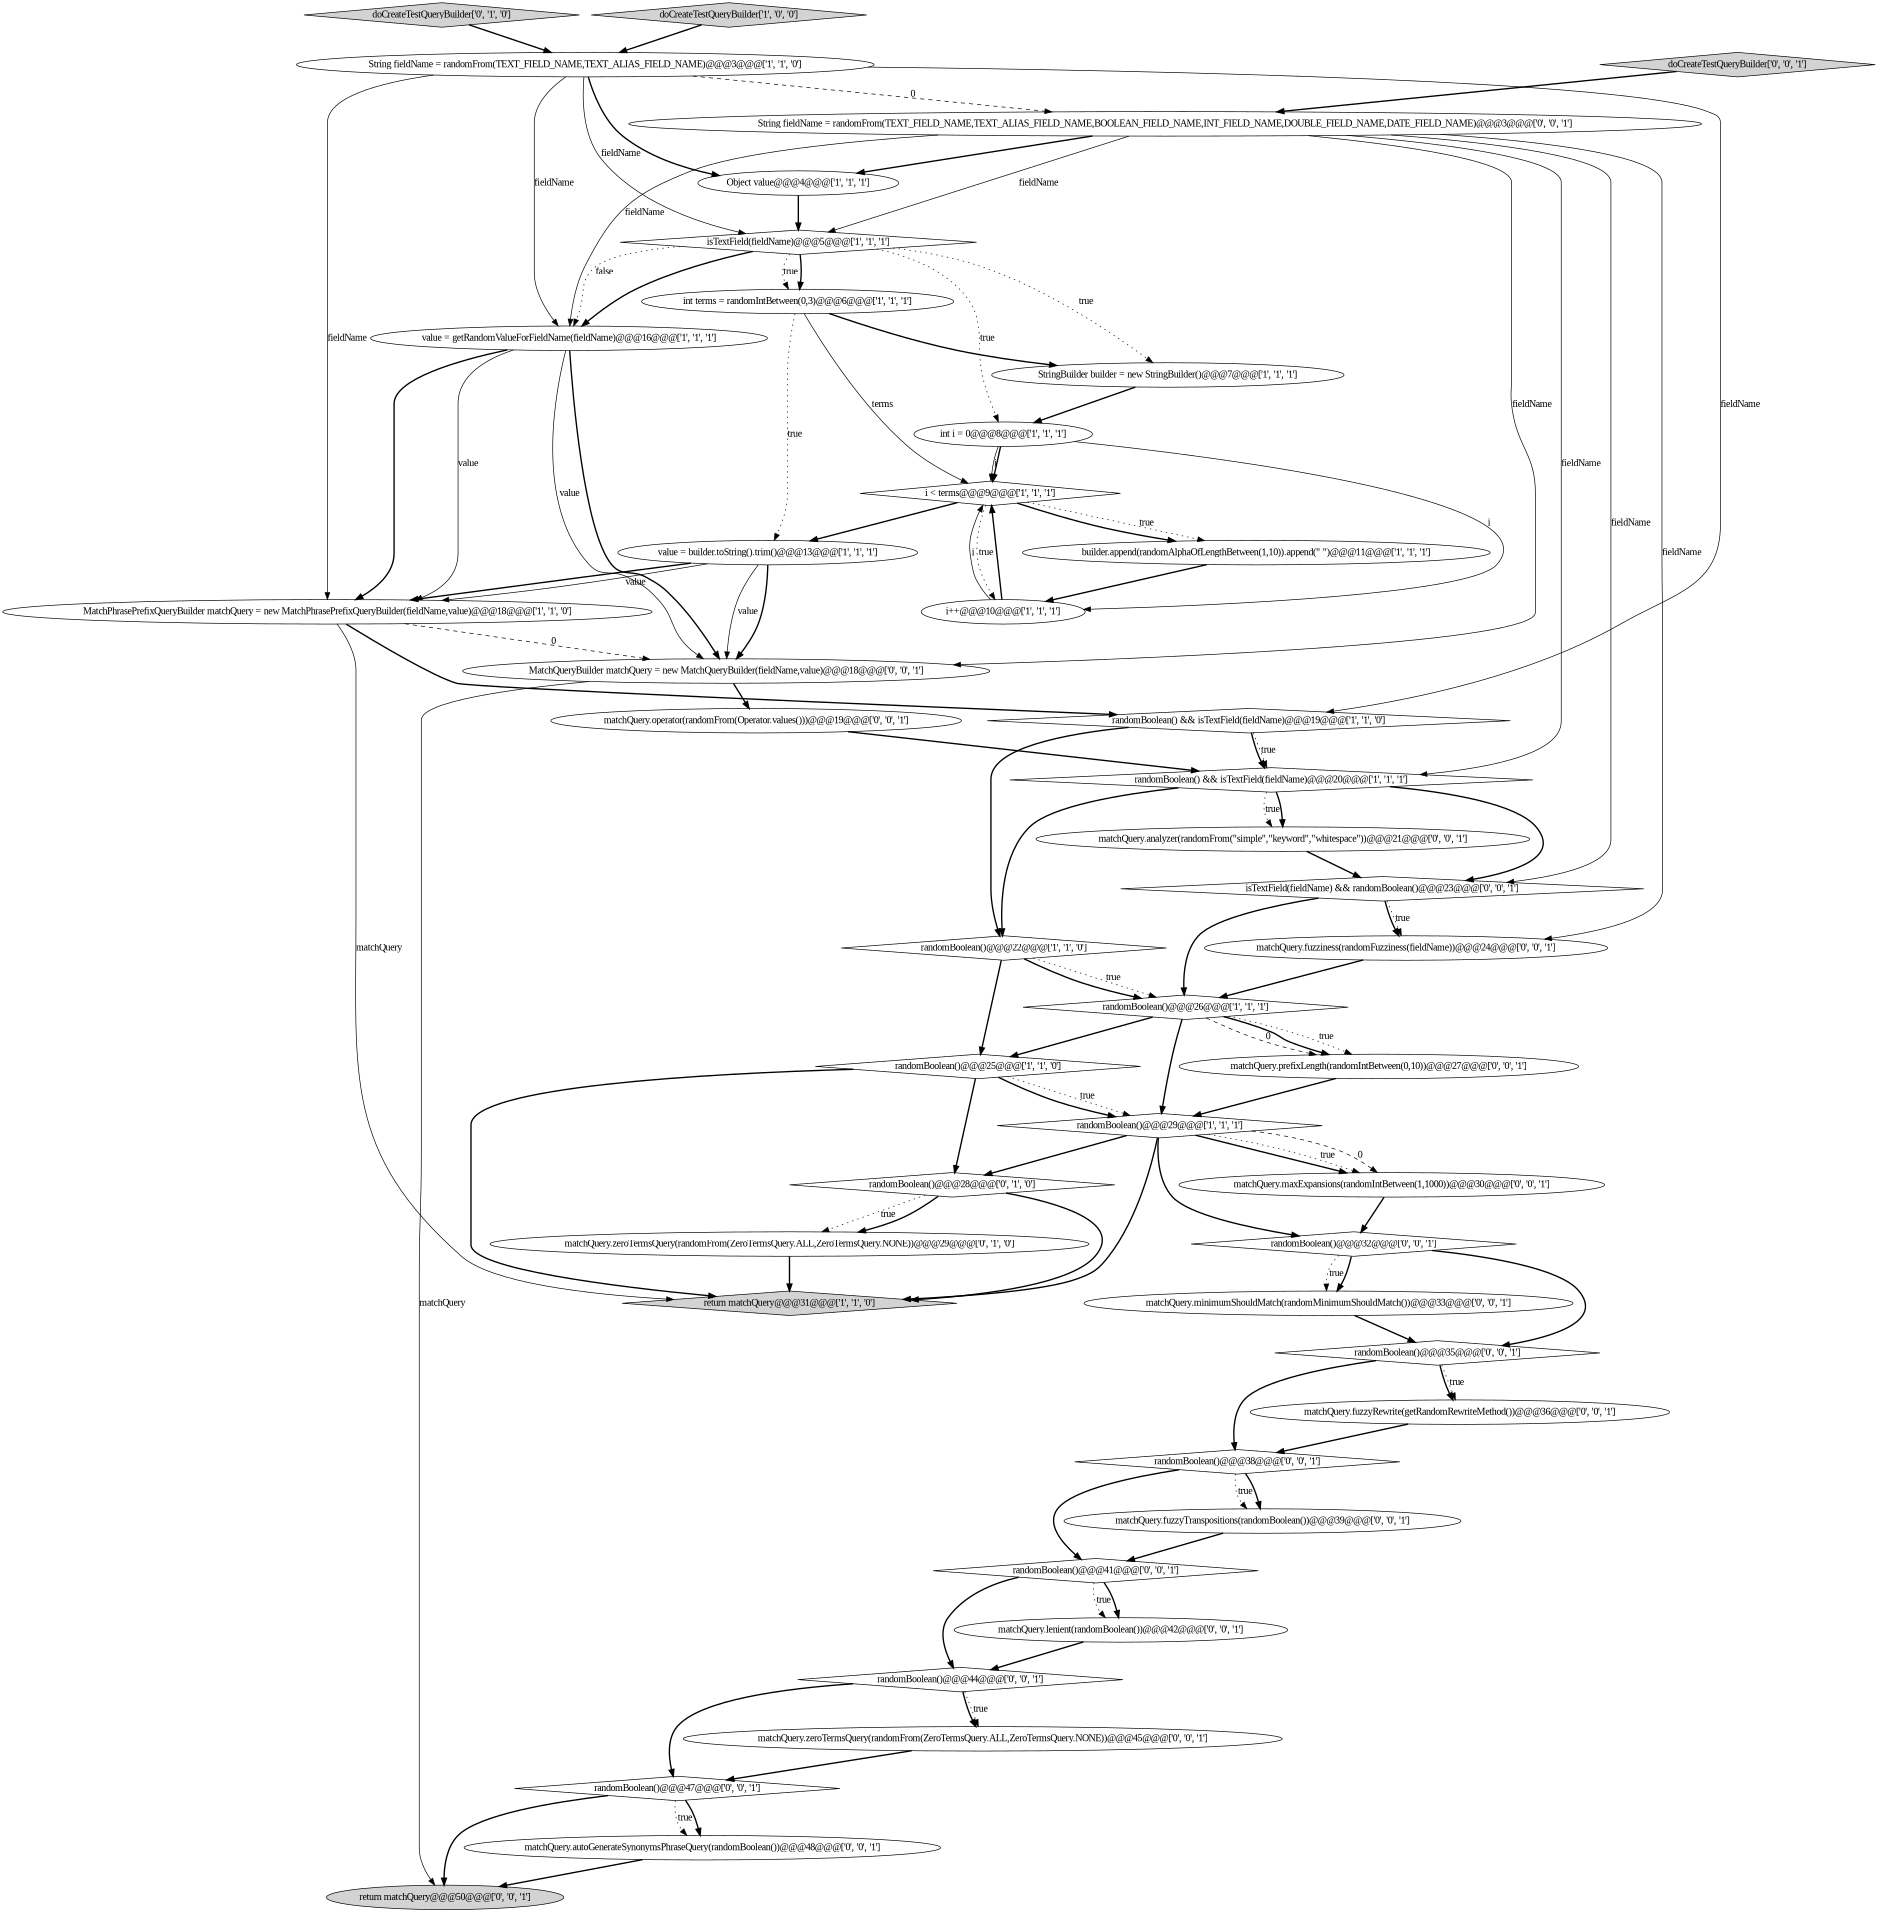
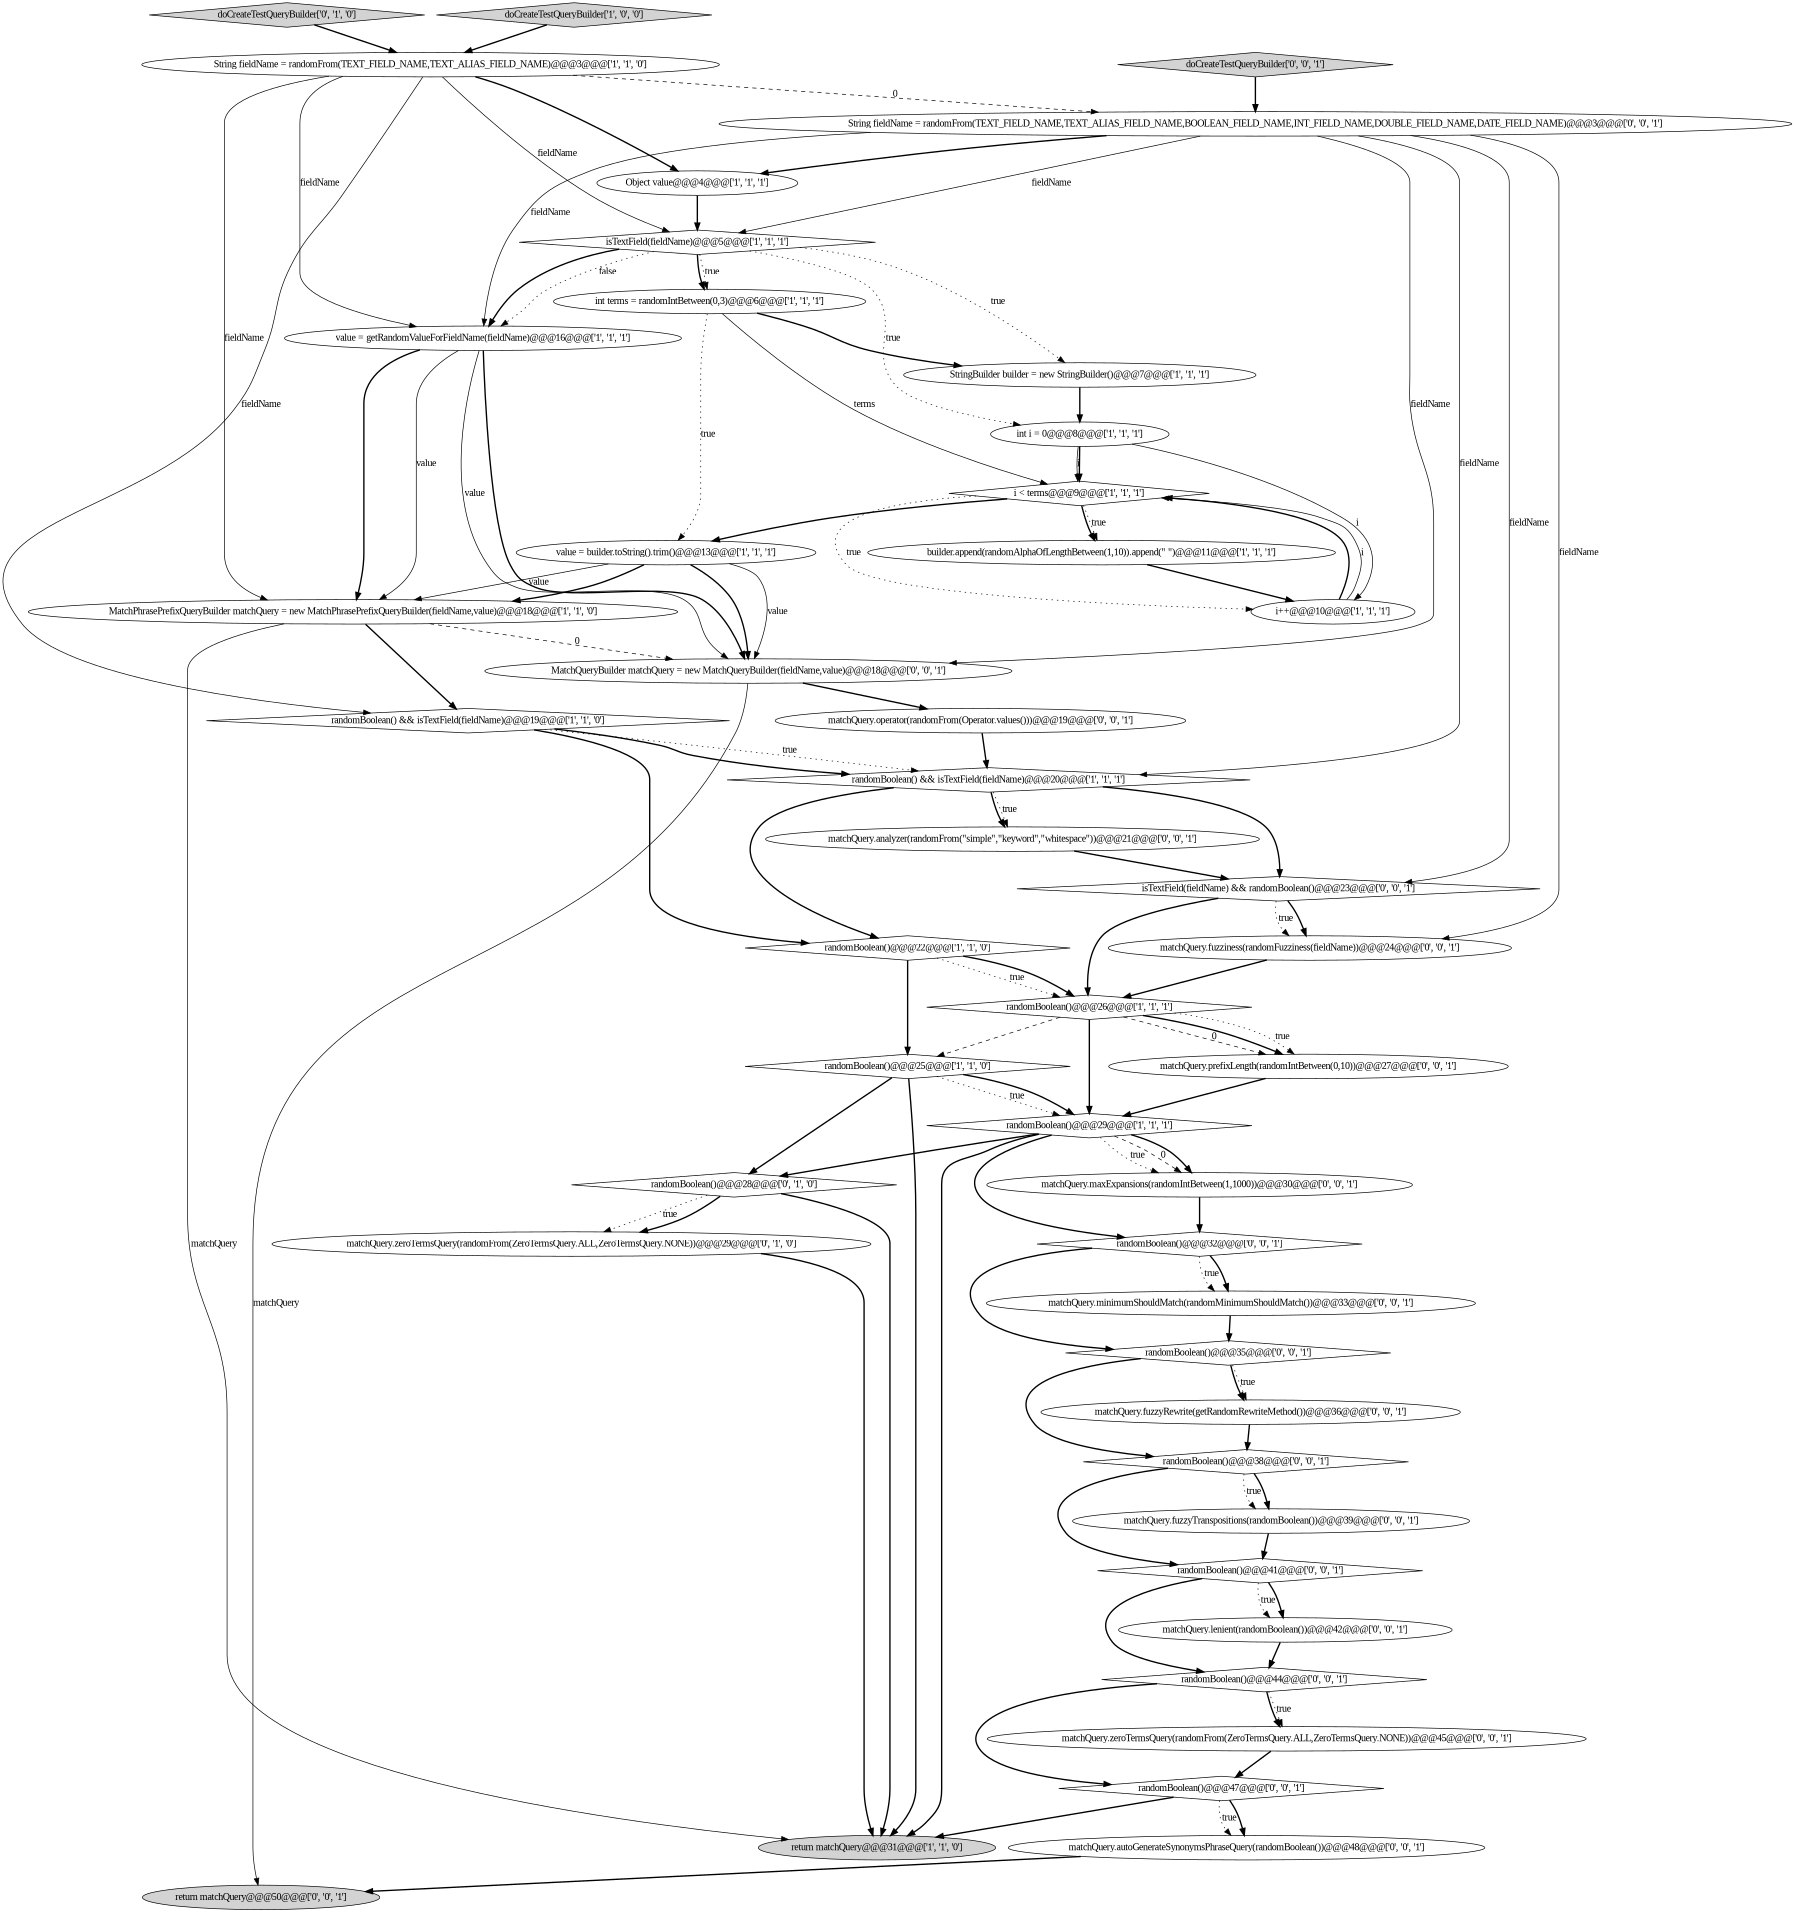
(1085, 1036) -> (1002, 1036)
(790, 1303) -> (877, 1848)
(508, 1813) -> (1058, 1817)
